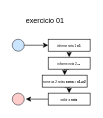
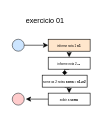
(69, 45) -> (69, 45)
(69, 51) -> (69, 51)
(66, 69) -> (66, 69)
(69, 99) -> (69, 99)
